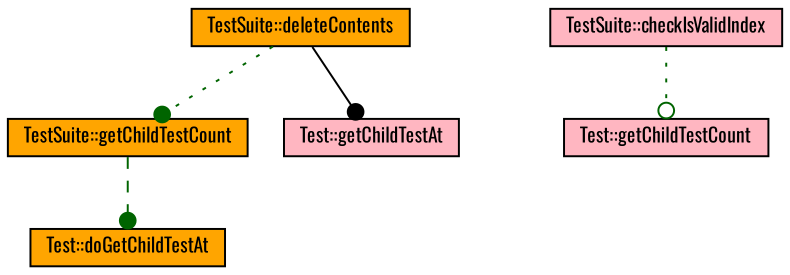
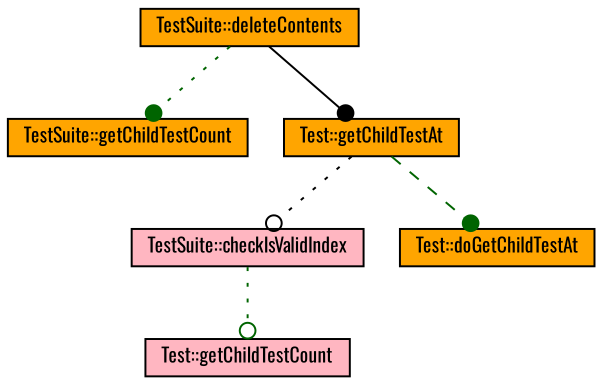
(371, 138) -> (371, 138)
(128, 185) -> (428, 187)
none -> (316, 187)
